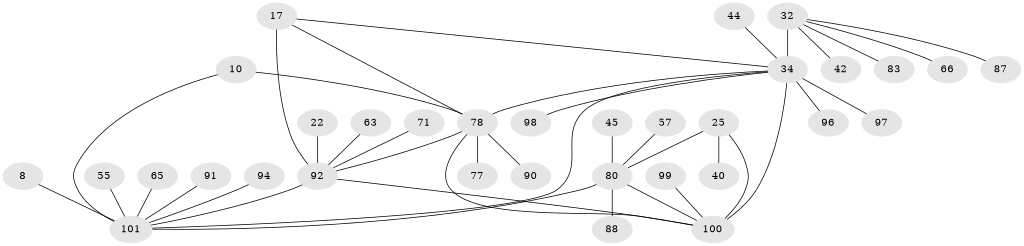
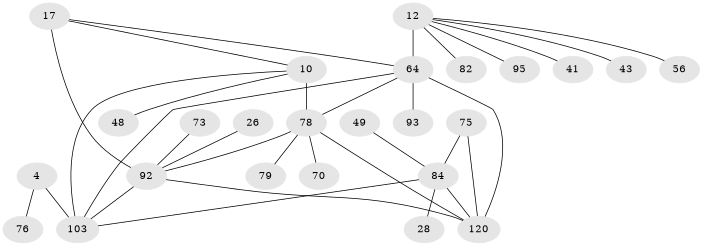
(734, 16) -> none
(788, 16) -> (413, 16)
(377, 70) -> (178, 43)
none -> (520, 70)
(788, 70) -> (413, 70)
(841, 70) -> (573, 70)
(894, 70) -> (626, 70)
(948, 70) -> (680, 70)
(1001, 70) -> (466, 70)
none -> (118, 123)
(318, 123) -> (253, 123)
(371, 123) -> (200, 123)
(424, 123) -> none
(531, 123) -> (413, 123)
(612, 123) -> (360, 123)
(666, 123) -> none
(719, 123) -> (466, 123)
(828, 123) -> none
(882, 123) -> none
(23, 176) -> (37, 176)
(104, 176) -> none
(158, 176) -> none
(211, 176) -> none
(264, 176) -> none
(477, 176) -> (266, 176)
(531, 176) -> (319, 176)
(612, 176) -> (438, 176)
(666, 176) -> none
(719, 176) -> none
none -> (23, 229)
(131, 229) -> (78, 229)
(612, 229) -> (424, 229)
(713, 229) -> (479, 229)
